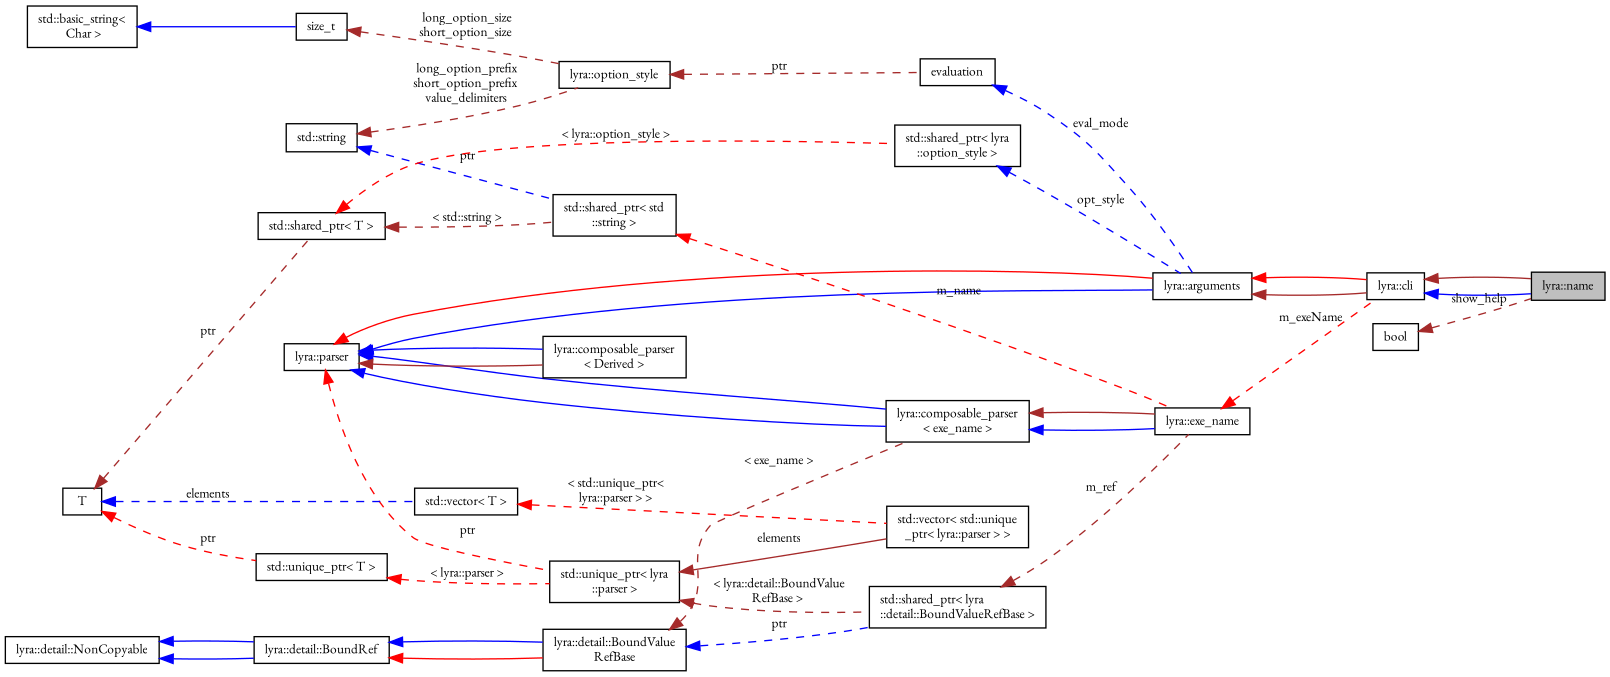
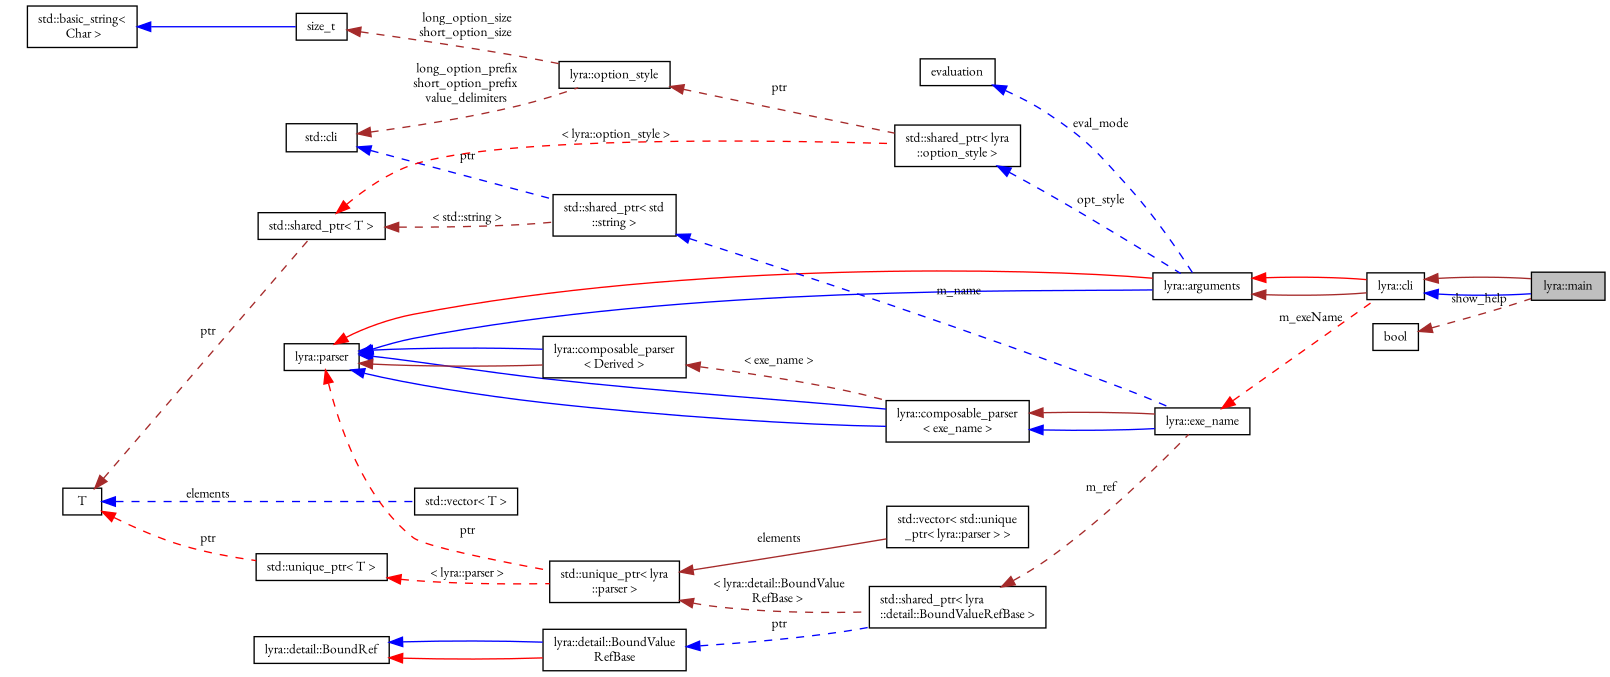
(802, 73) -> (789, 111)
(322, 138) -> (322, 138)
(1568, 286) -> (1568, 286)
(932, 319) -> (932, 319)
(761, 503) -> (795, 381)
(709, 514) -> none
(82, 650) -> none
